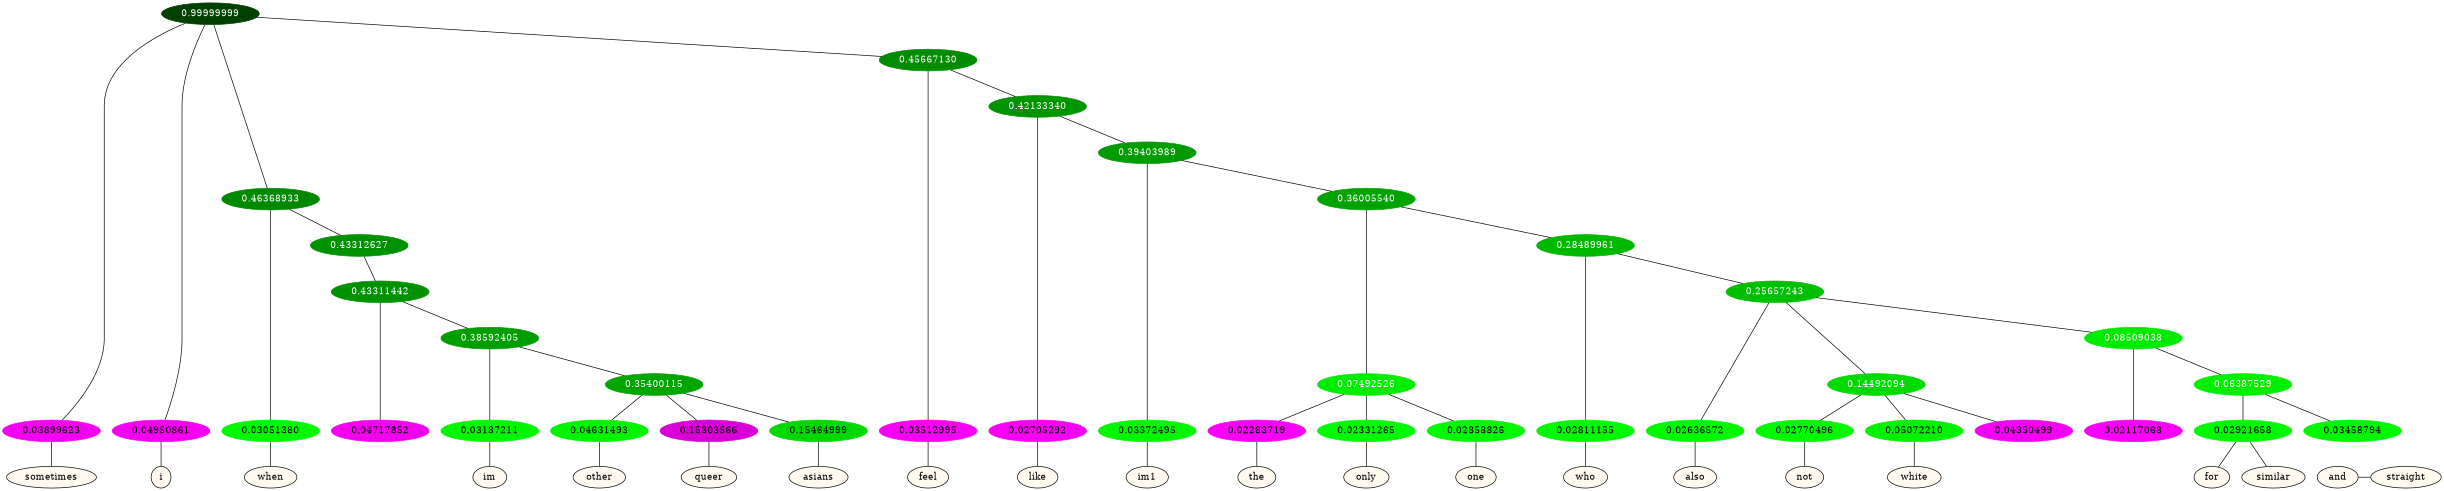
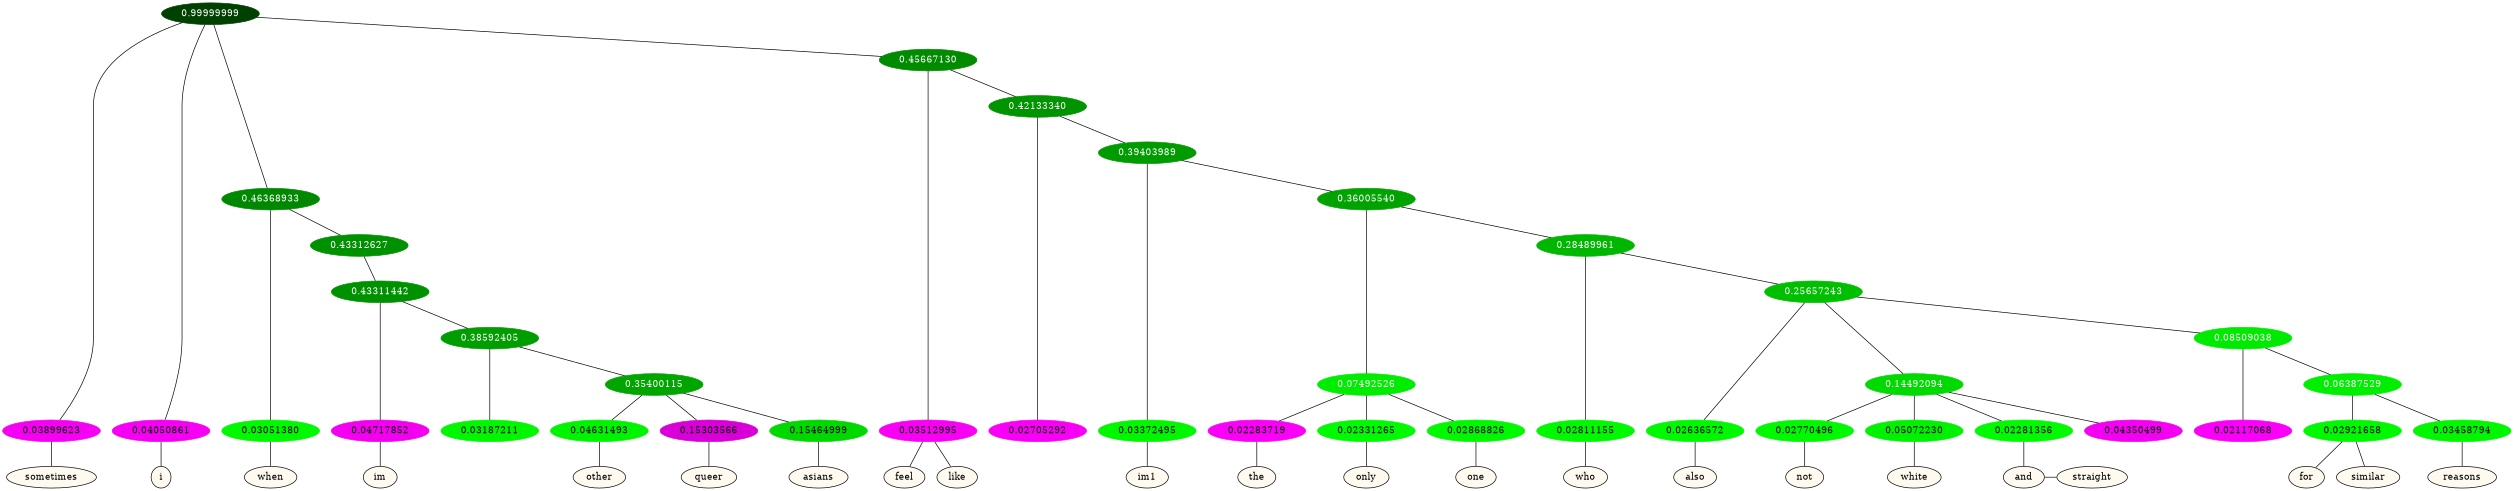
(161, 431) -> (161, 431)
(1476, 431) -> (1476, 431)
(1914, 431) -> (1914, 431)
none -> (2024, 431)
(490, 454) -> (380, 454)
(1038, 454) -> (943, 454)
none -> (2462, 477)
